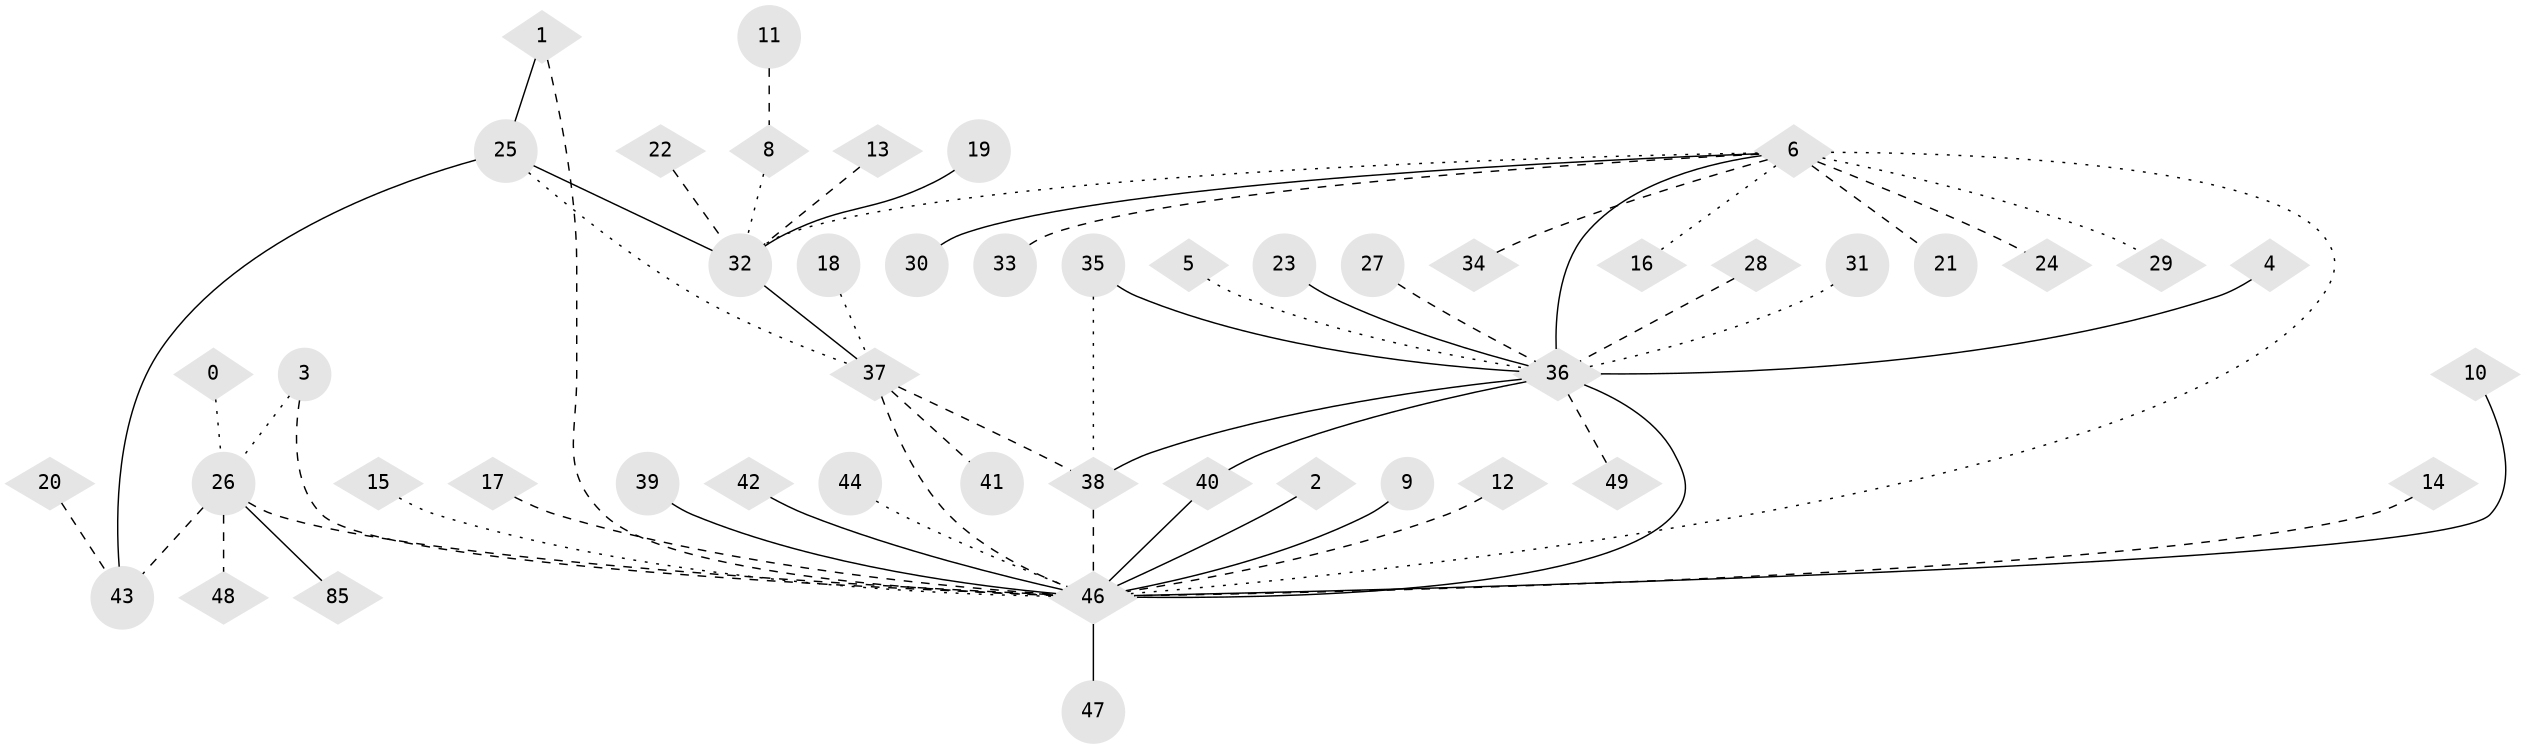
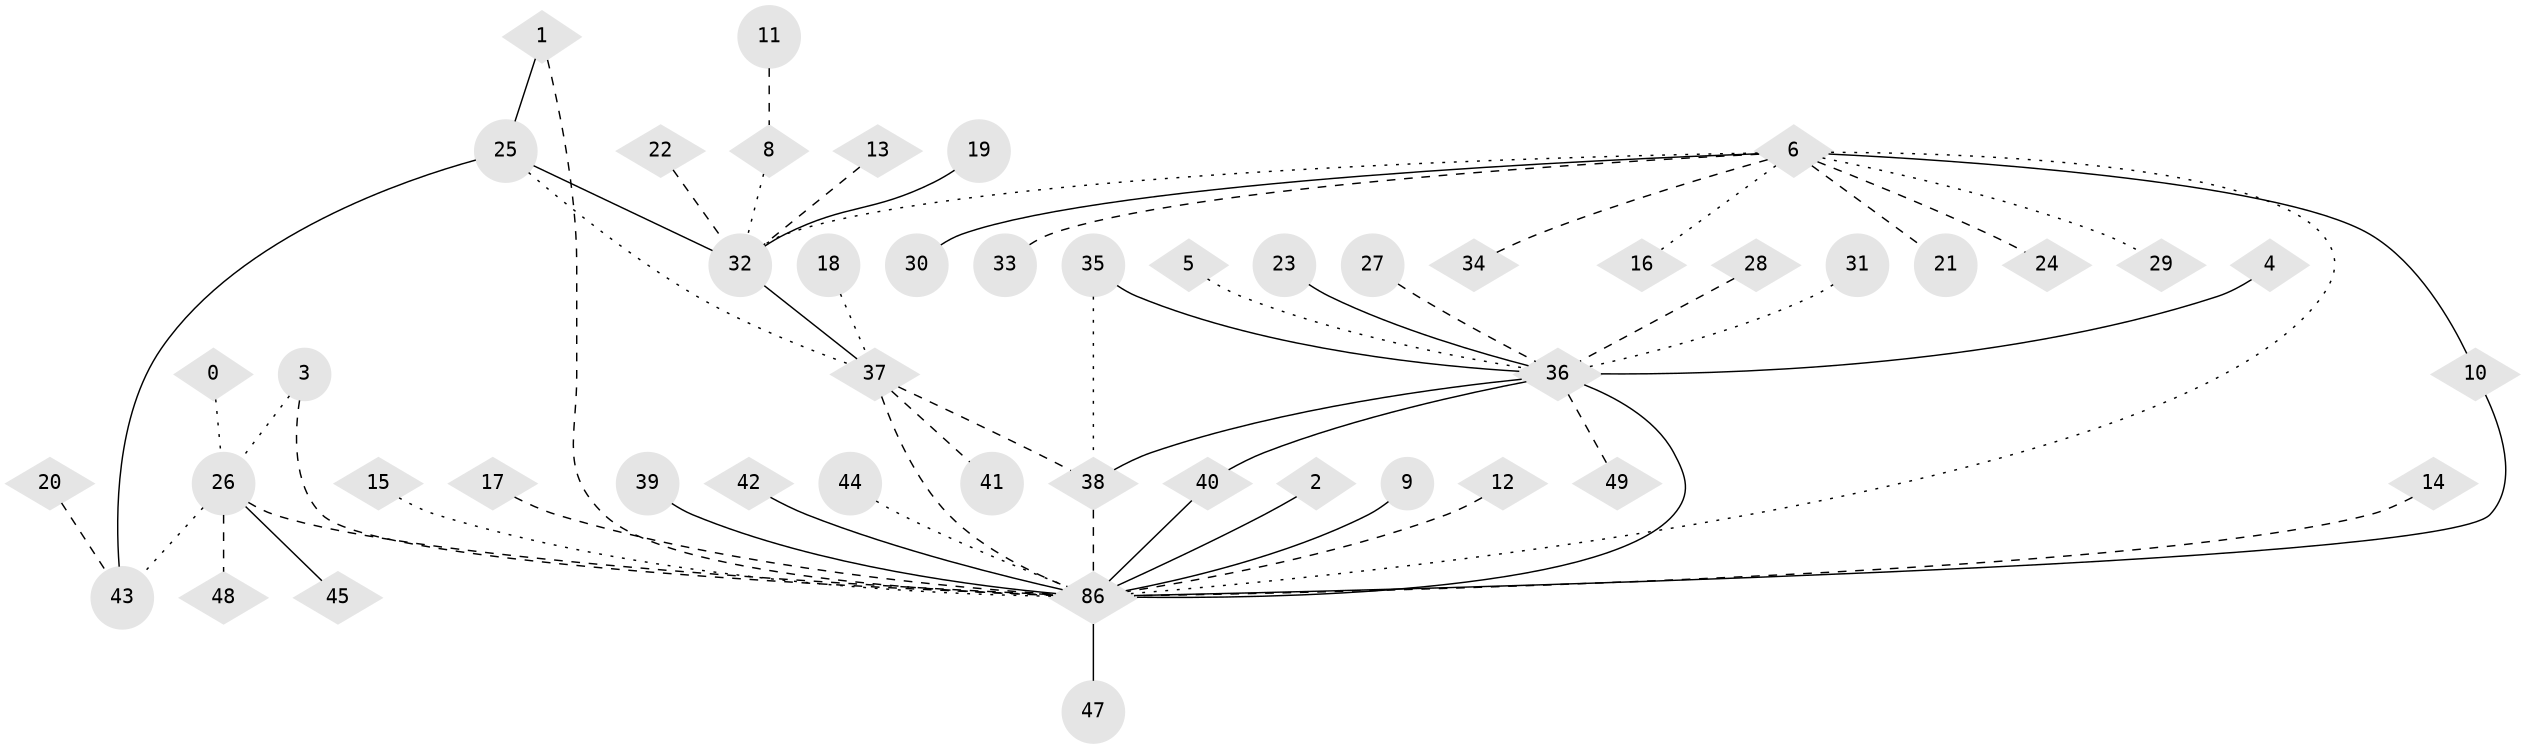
(1595, 224) -> (2092, 174)
(173, 541) -> (173, 541)
(338, 598) -> (338, 598)
(1093, 598) -> (1093, 598)
